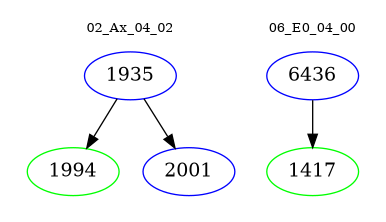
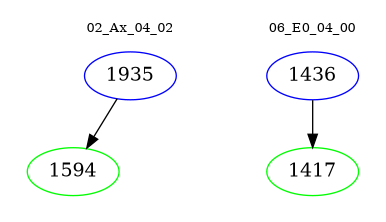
(313, 76) -> (313, 76)
(73, 172) -> (73, 172)
(189, 172) -> none
